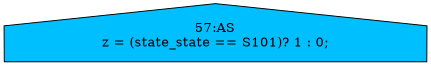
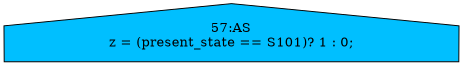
(216, 36) -> (231, 36)
